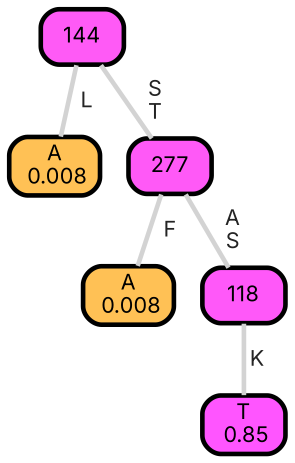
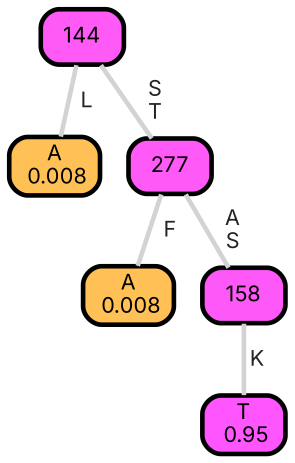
(244, 295) -> (244, 295)
(244, 425) -> (244, 425)
